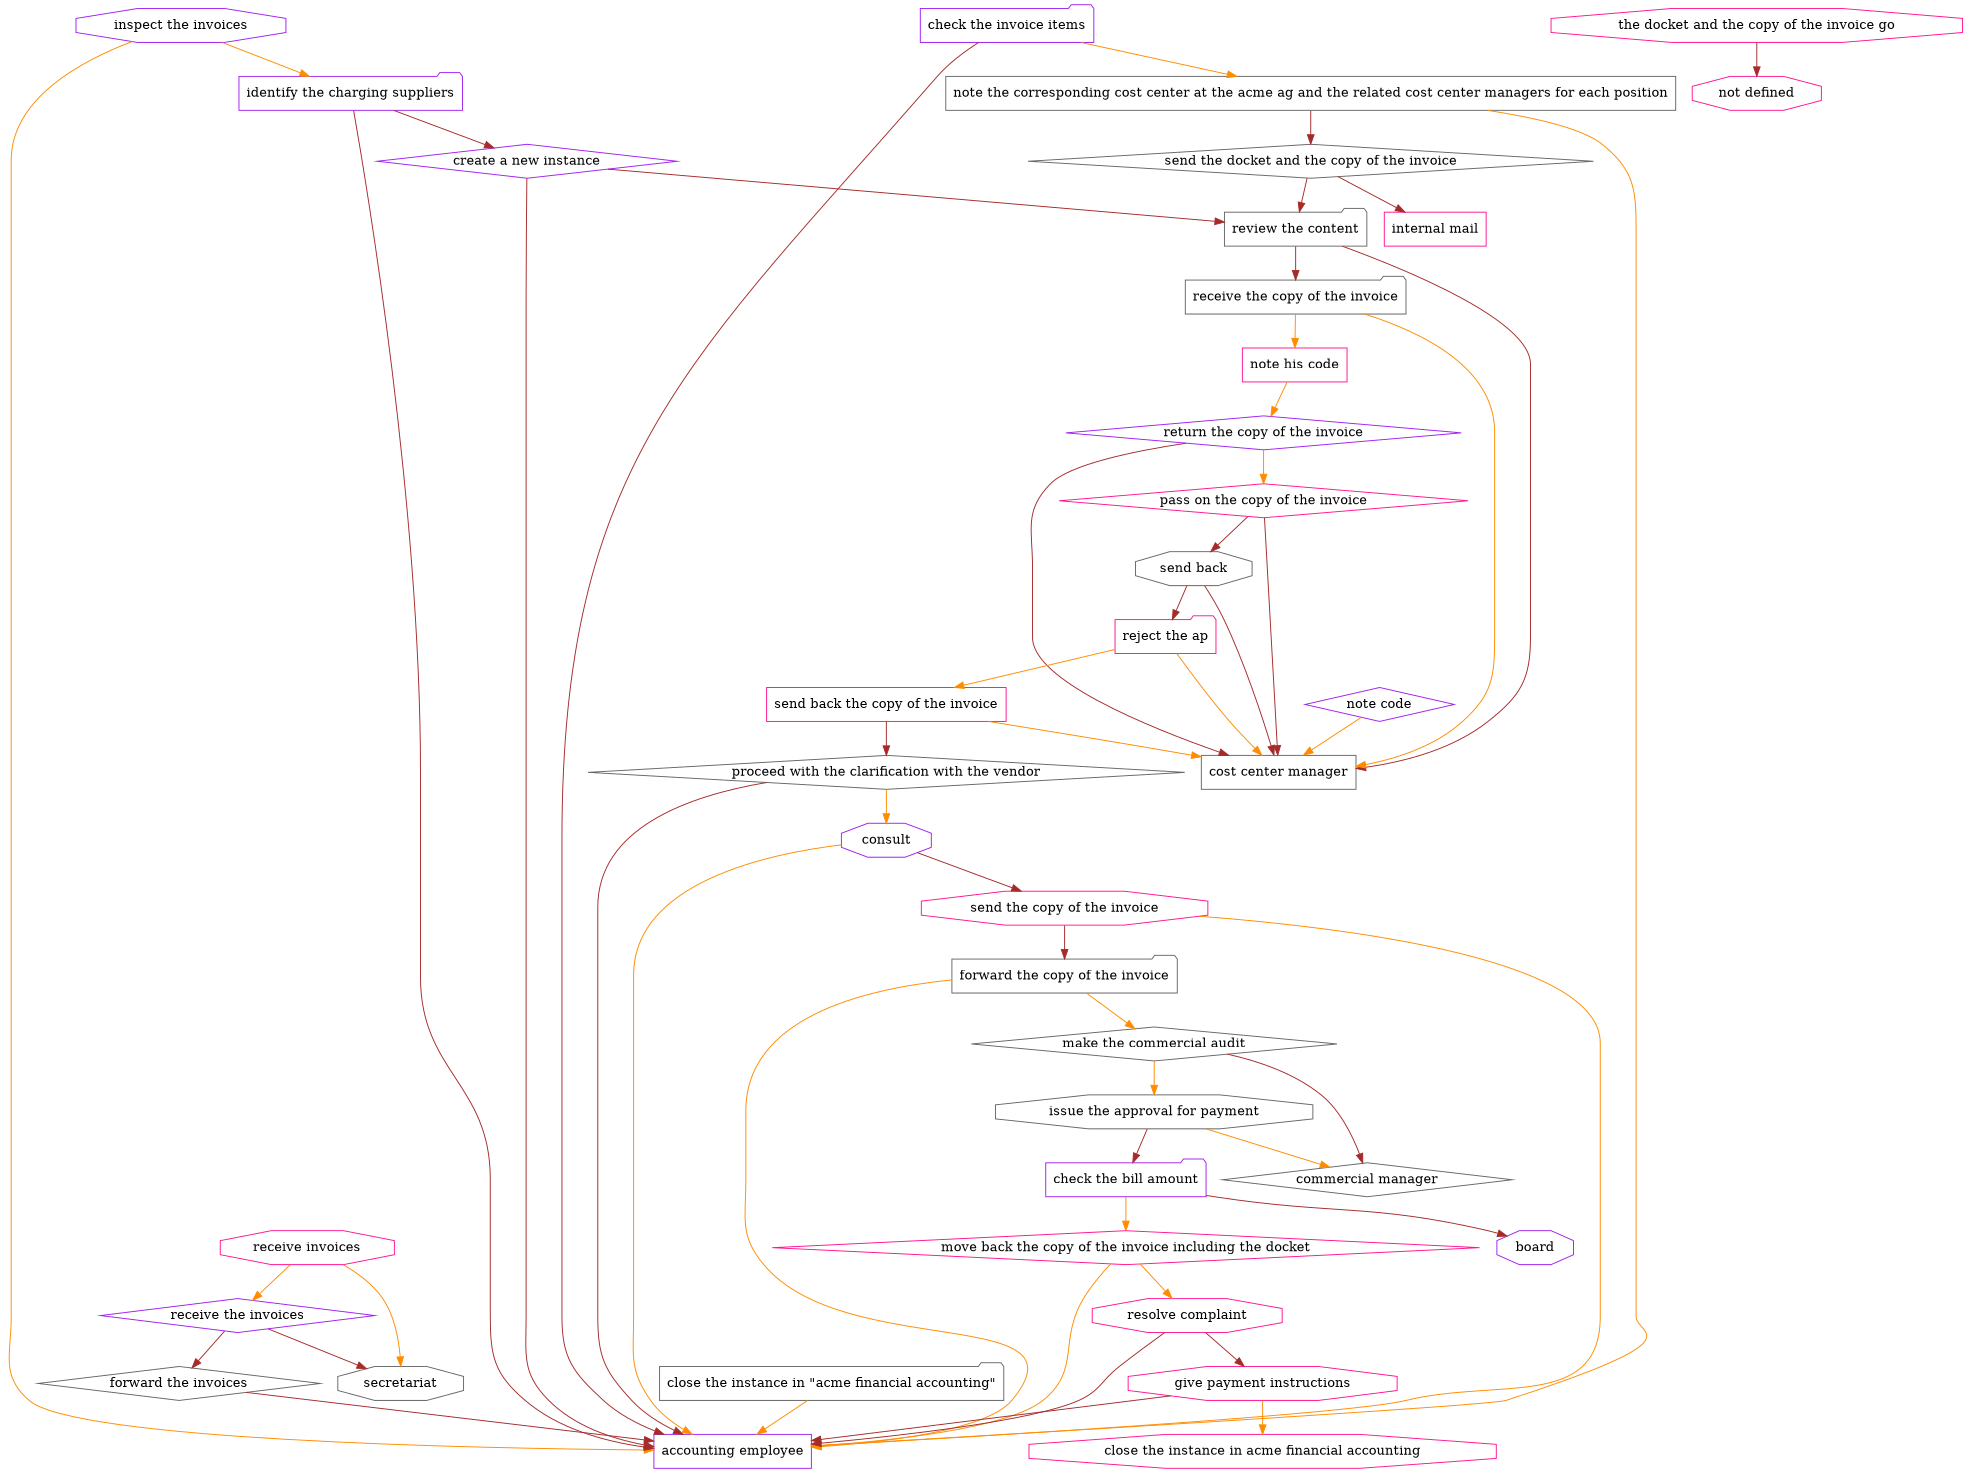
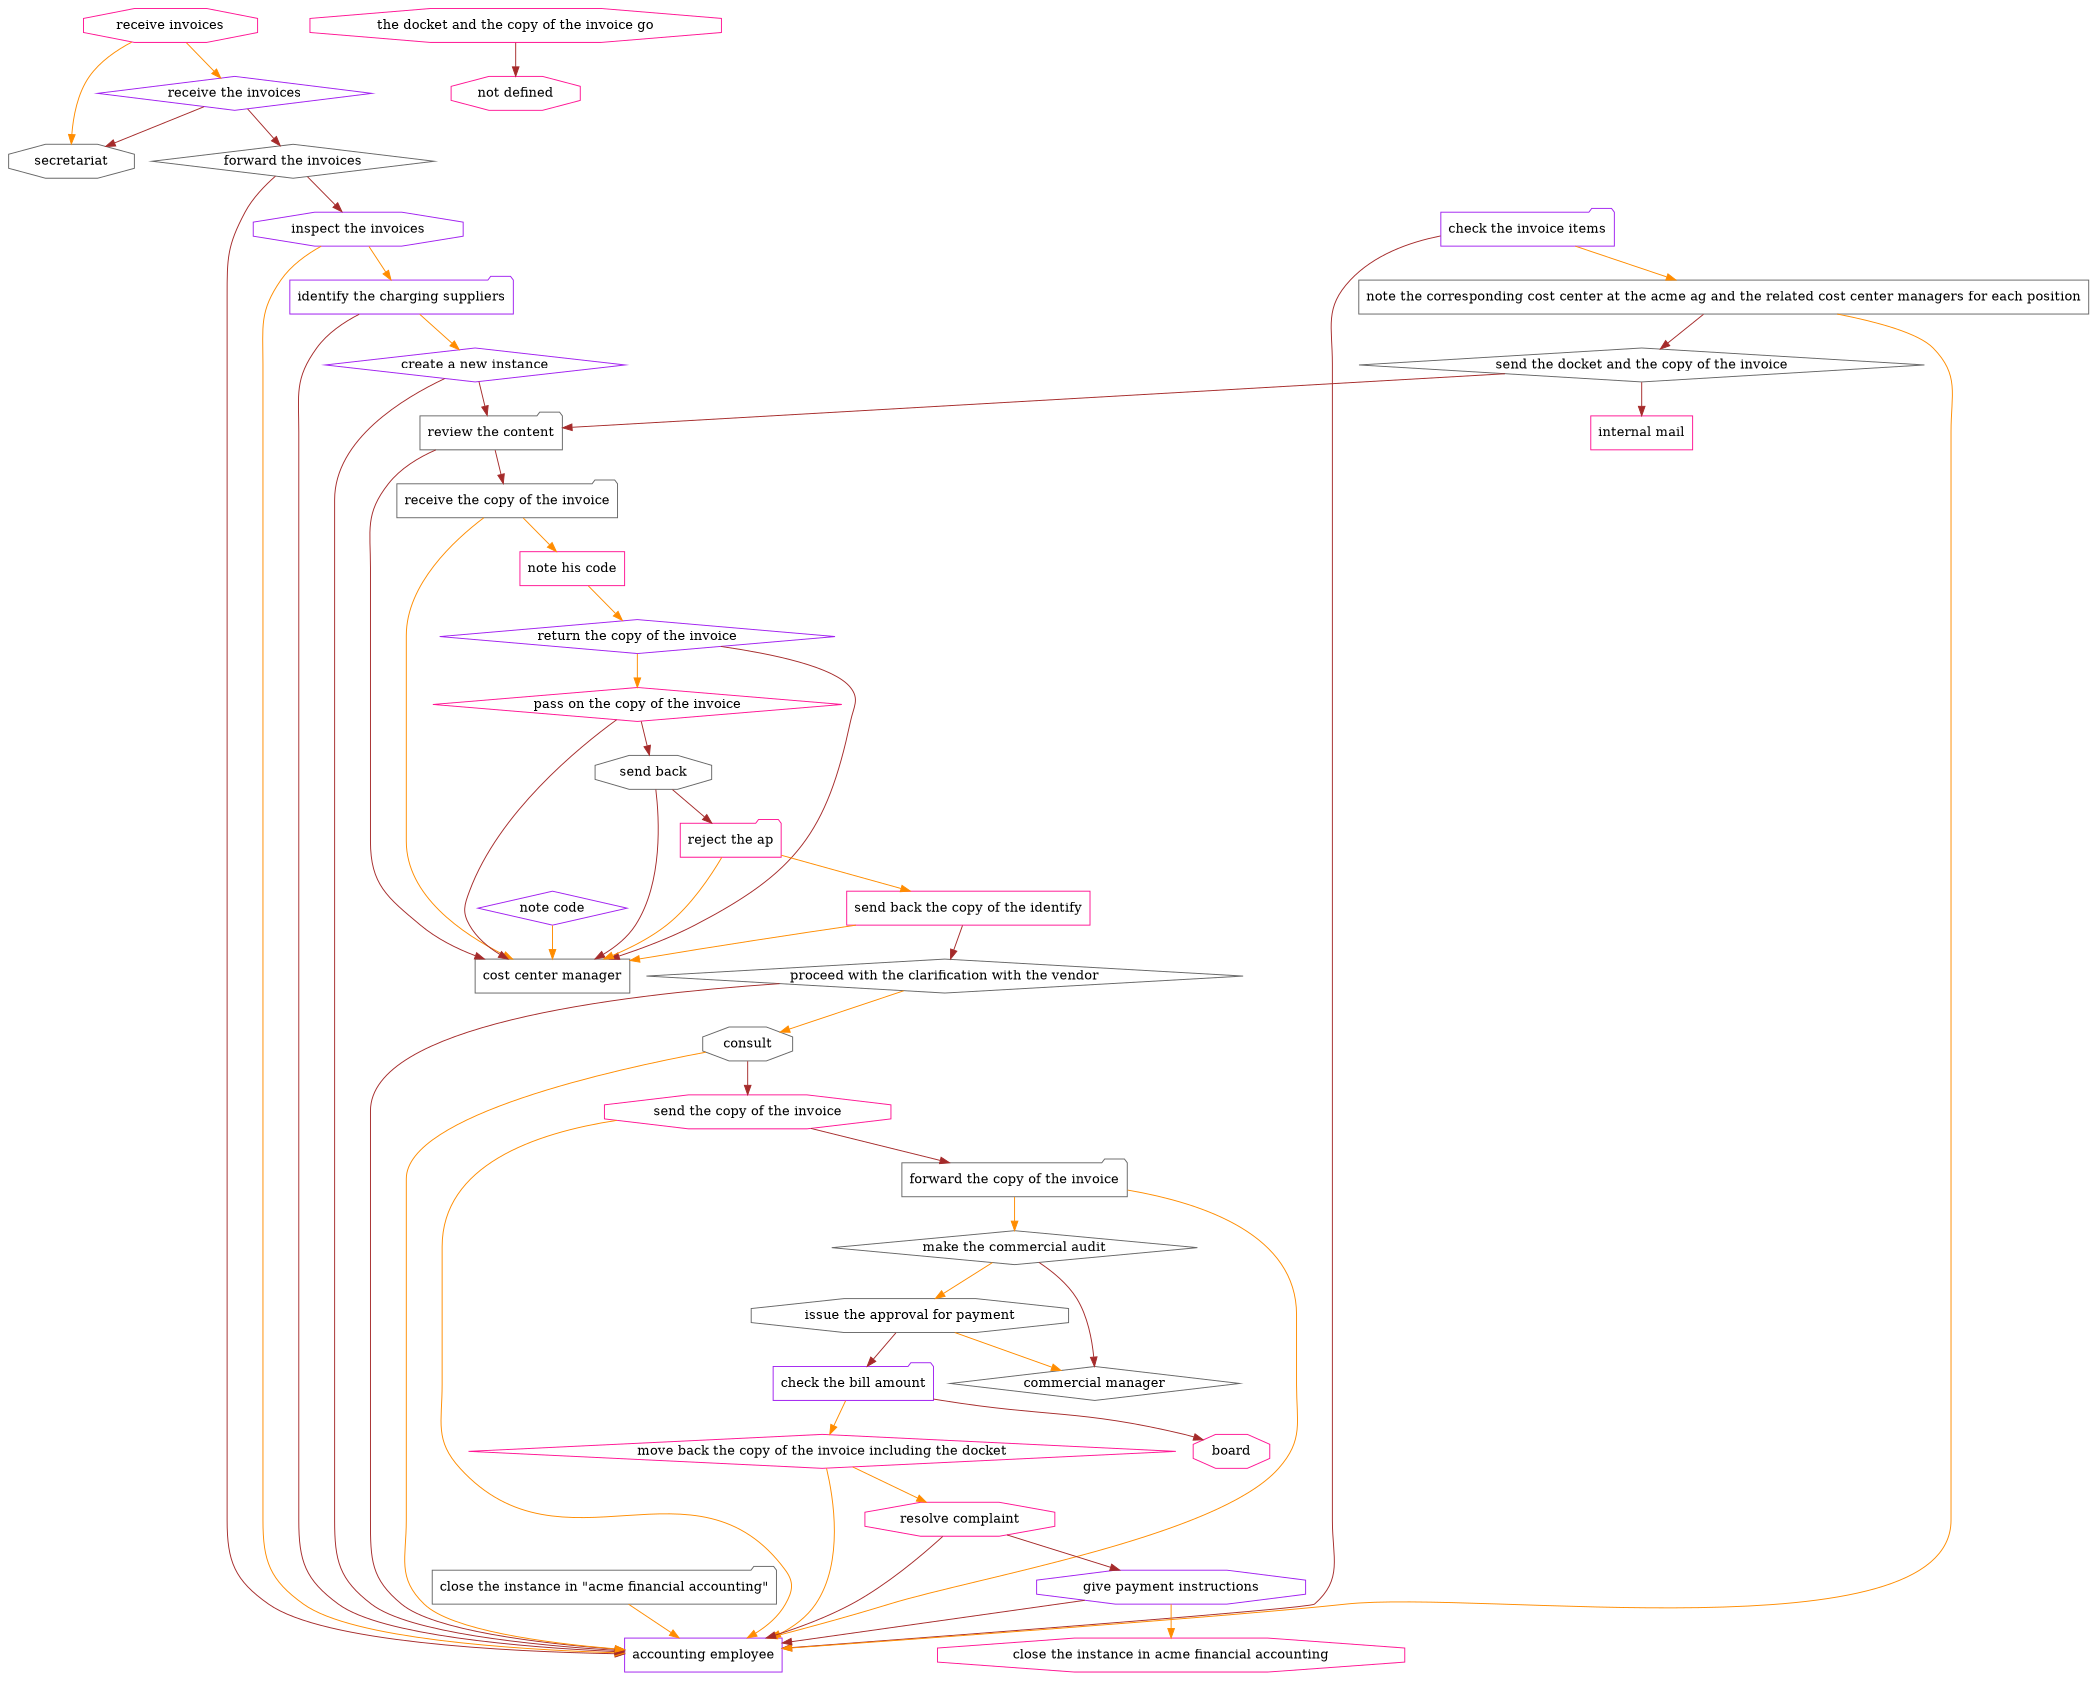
(439, 128) -> (436, 329)
none -> (321, 191)
(886, 704) -> (968, 908)
(886, 840) -> (748, 1044)
(1535, 1248) -> (1231, 1451)
(1263, 1383) -> (1171, 1587)
